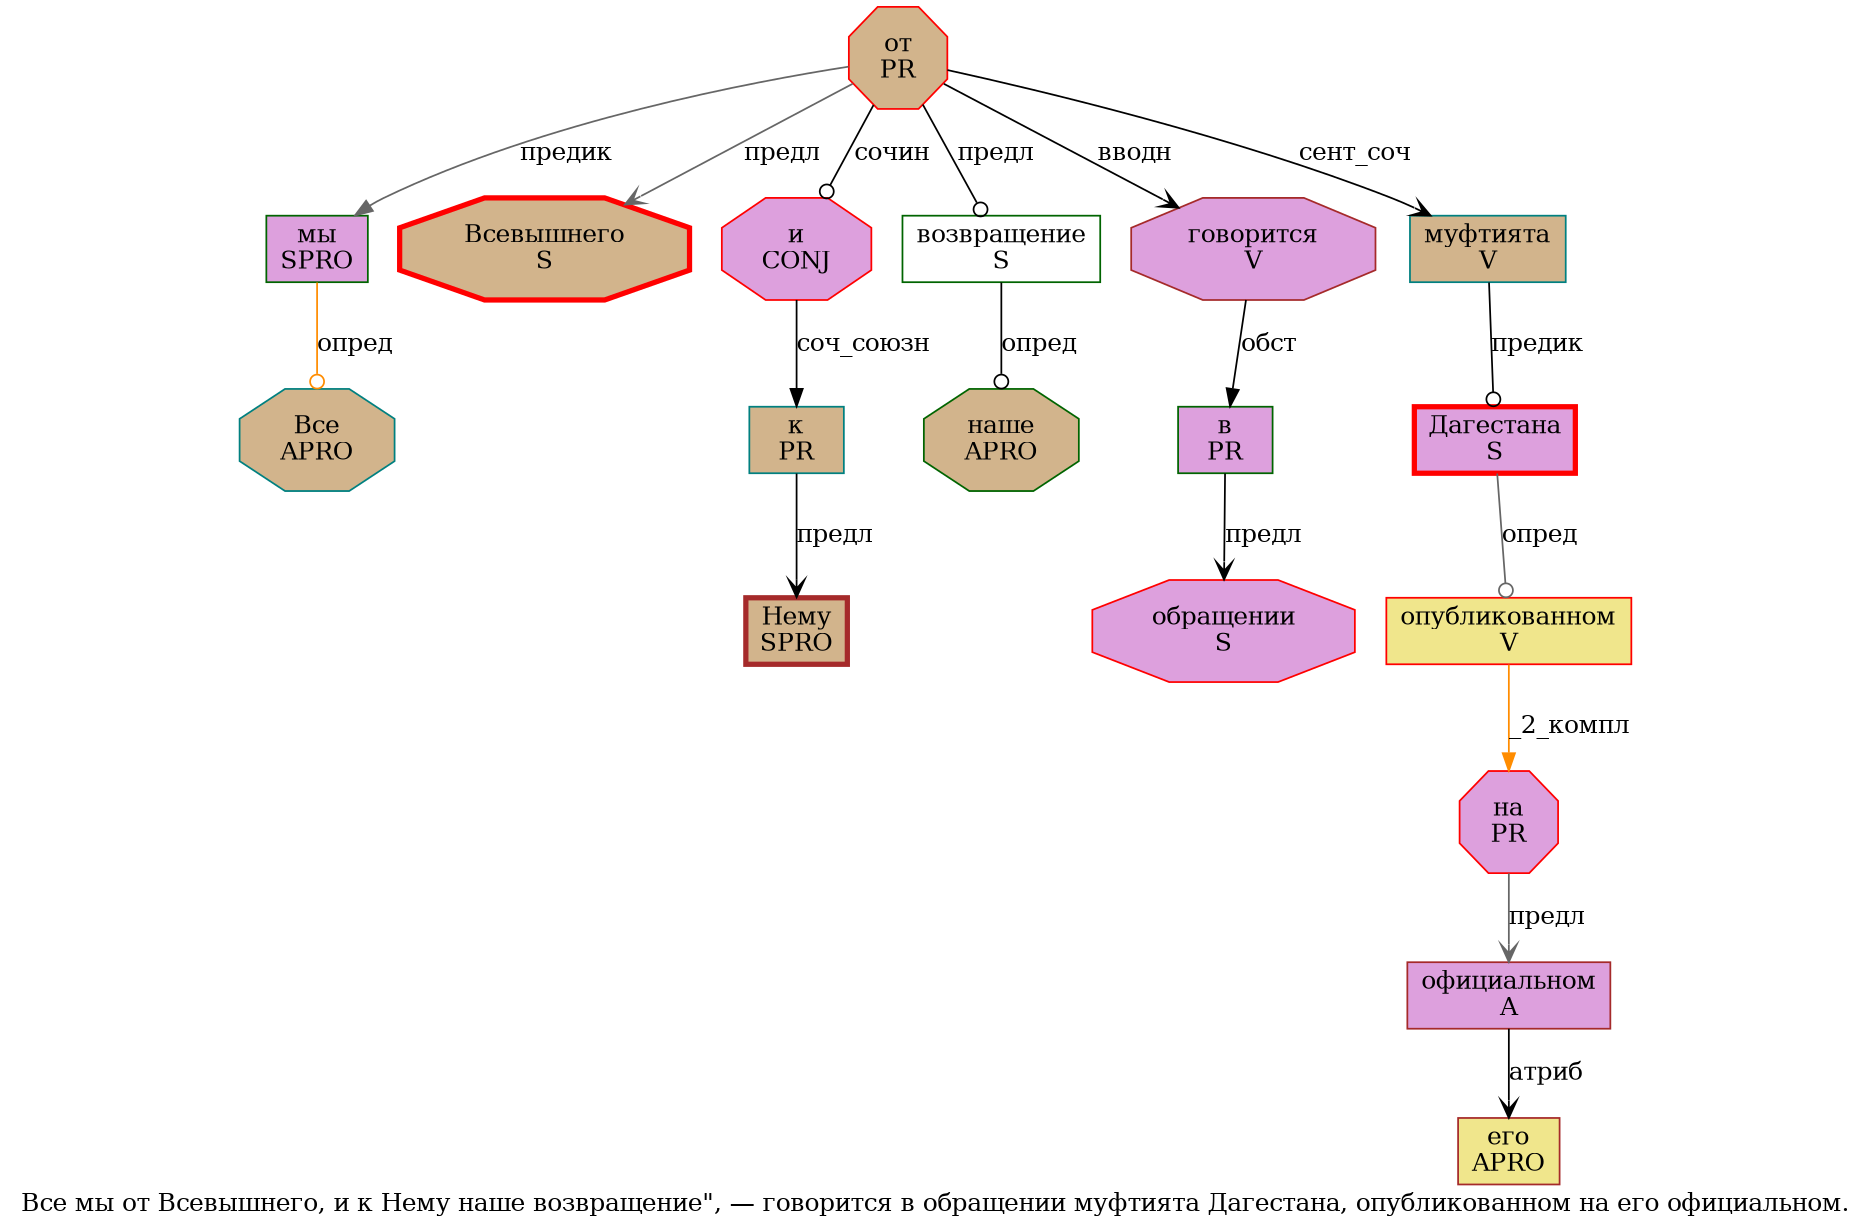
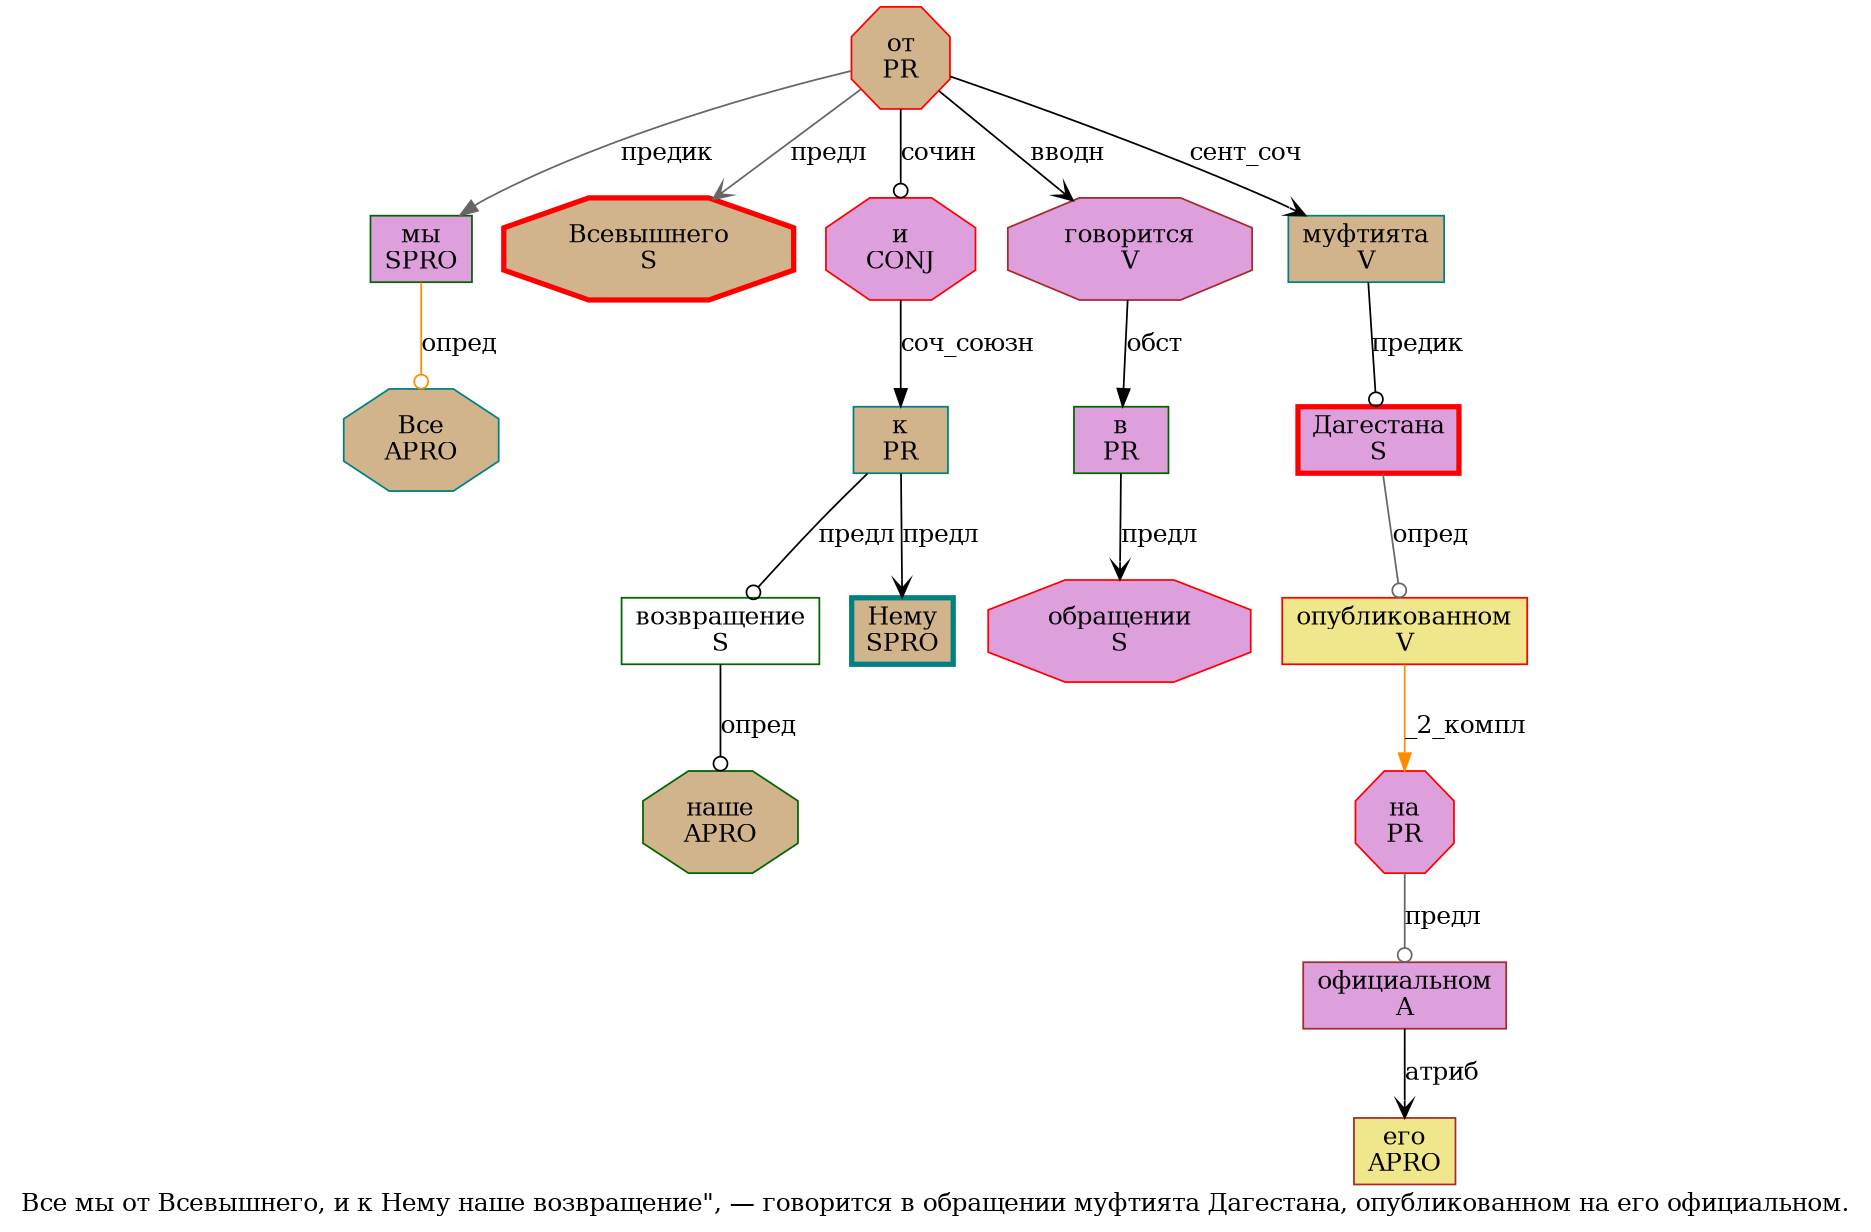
(950, 154) -> (812, 529)
(797, 631) -> (902, 631)
(1509, 909) -> (1405, 911)
